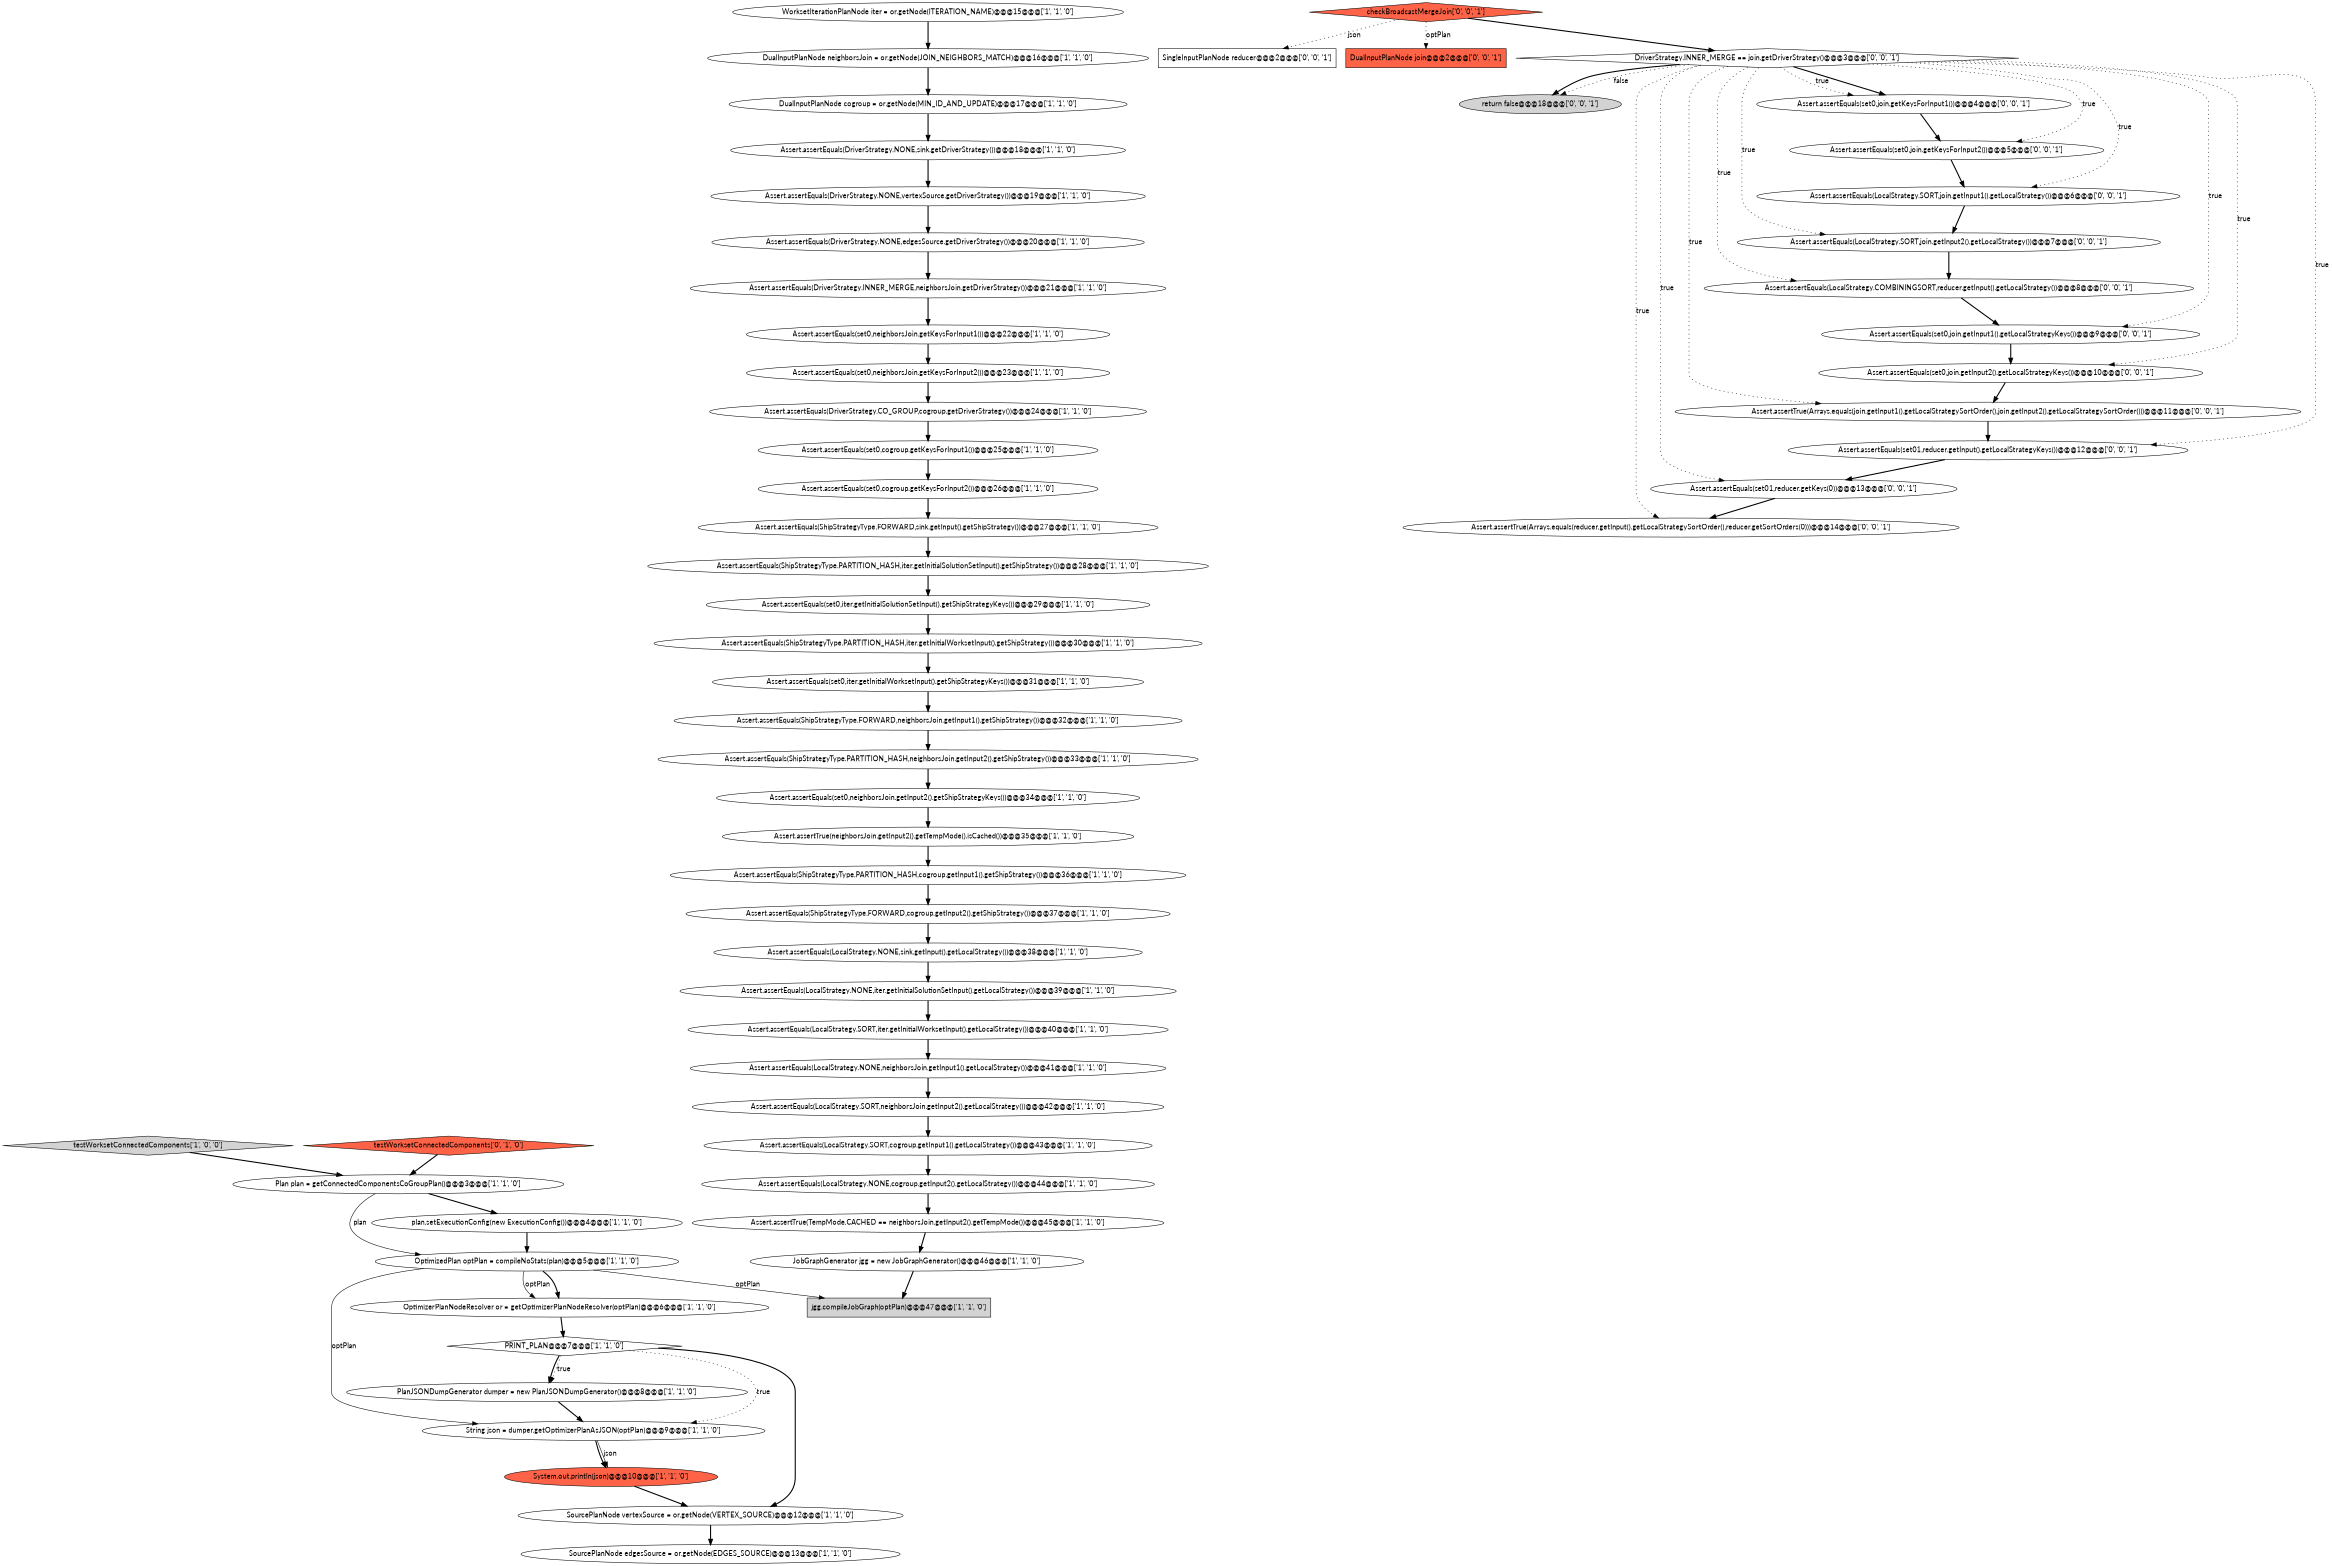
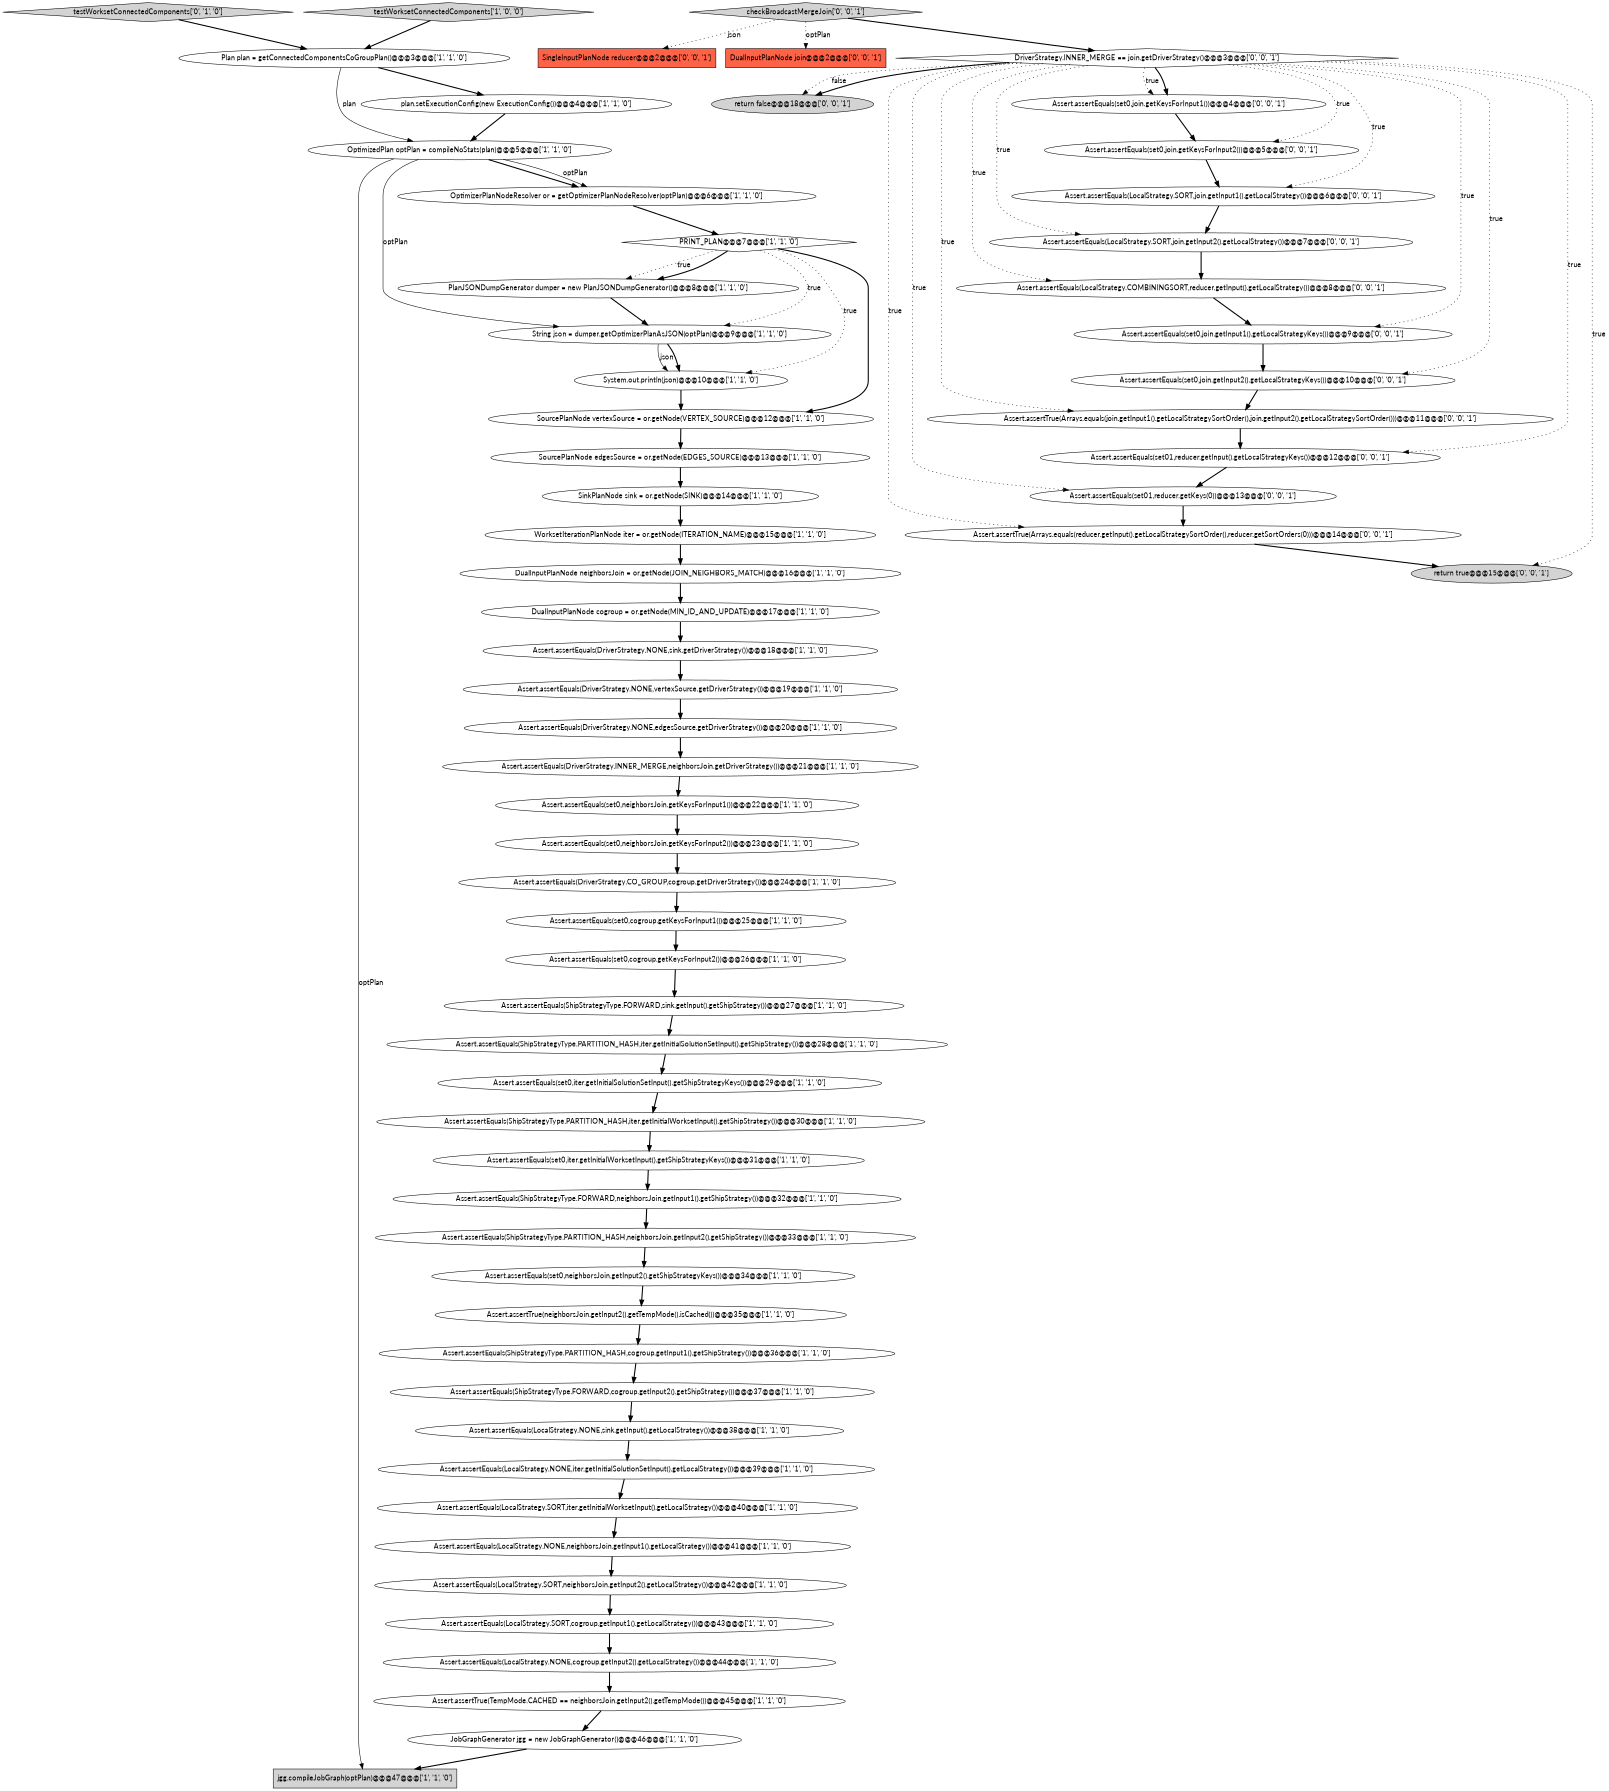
(1426, 12) -> (806, 12)
(1247, 58) -> (627, 58)
none -> (844, 326)
none -> (680, 496)
none -> (1492, 574)
(449, 1146) -> (148, 12)
(611, 1477) -> (681, 380)
